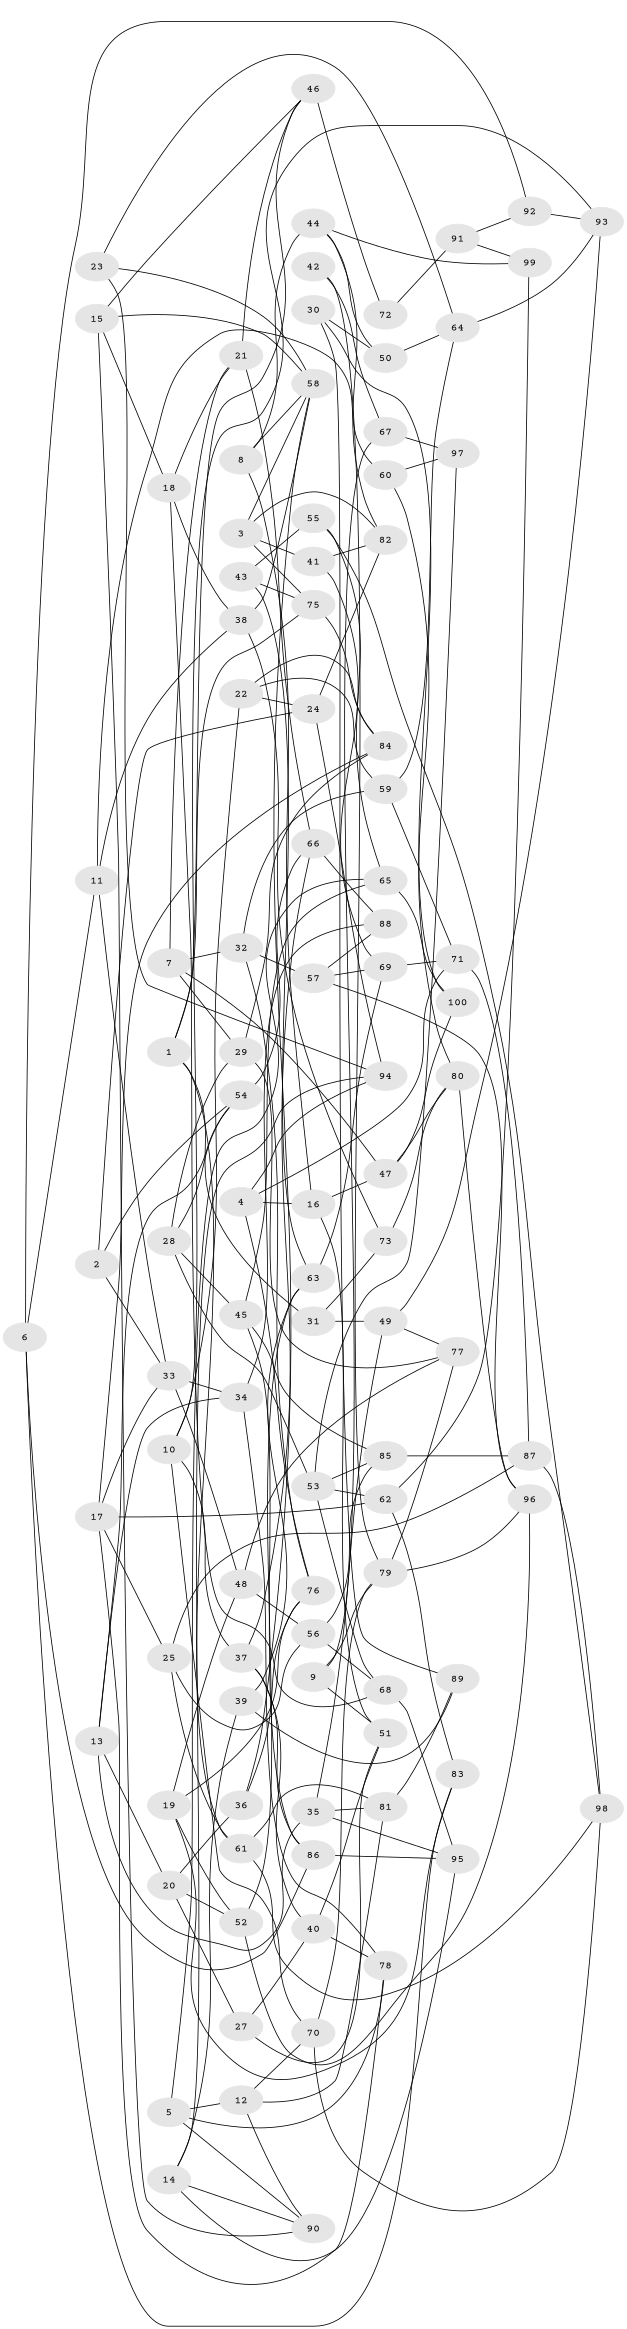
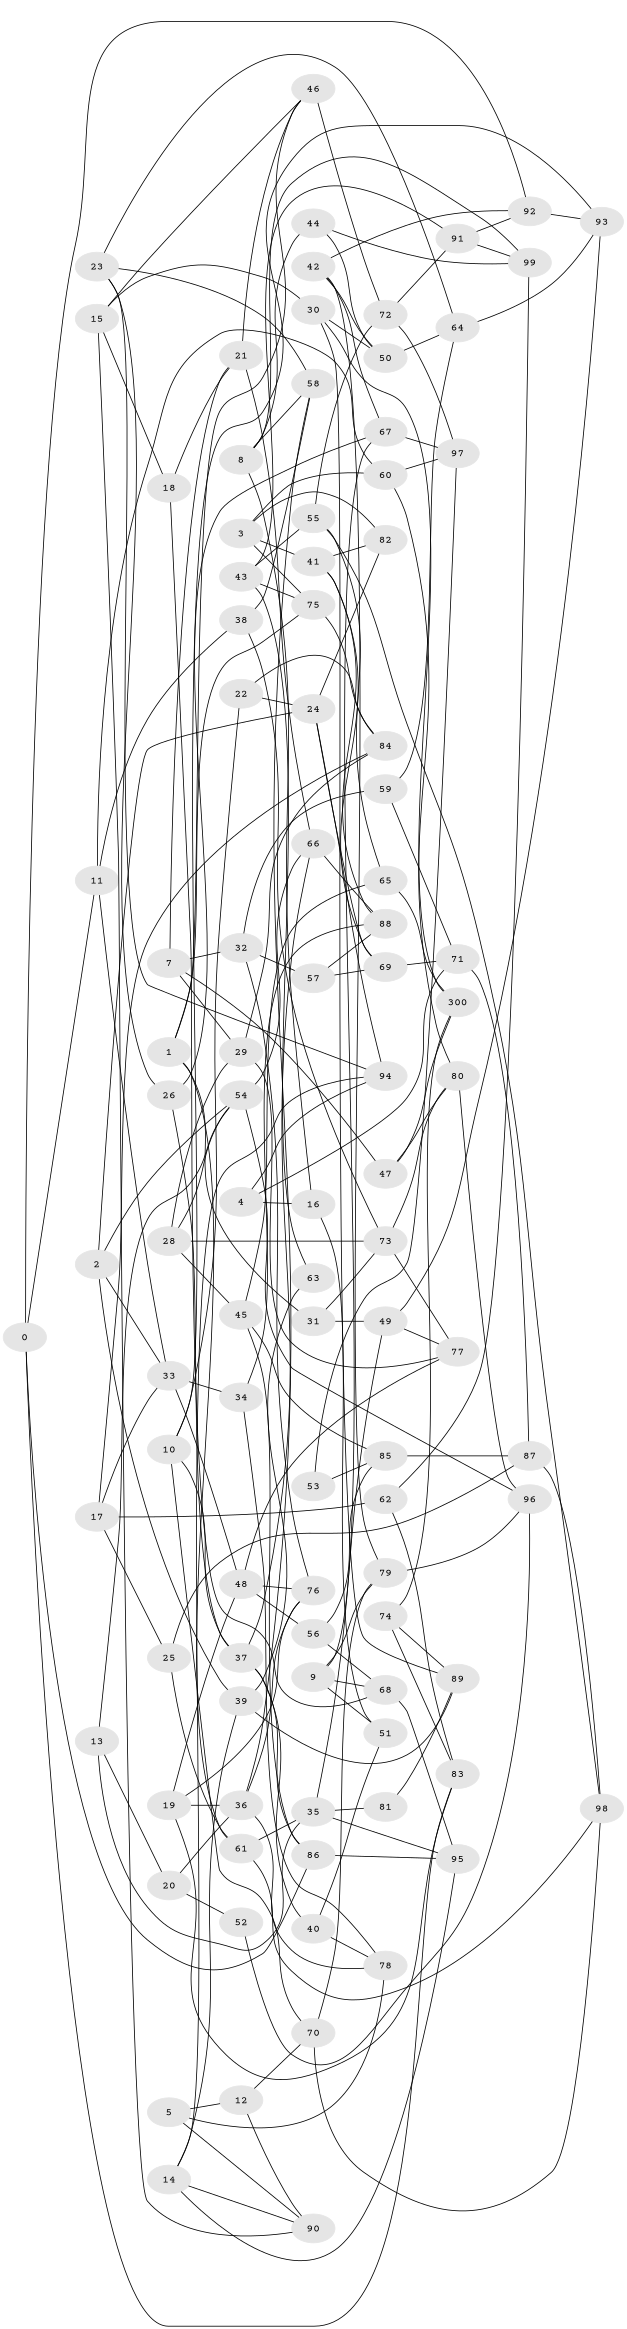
none -> (289, 188)
none -> (286, 211)
none -> (412, 224)
none -> (349, 312)
(219, 320) -> (202, 265)
(355, 379) -> none
none -> (431, 380)
none -> (333, 416)
(277, 459) -> (301, 480)
(194, 552) -> none
(333, 687) -> none
none -> (349, 743)
(458, 1002) -> (458, 1002)
none -> (169, 1095)
(499, 1130) -> (297, 1371)
(347, 1174) -> (339, 841)
(349, 1189) -> none
(206, 1216) -> none
(25, 1337) -> (25, 1337)
(270, 1342) -> (277, 1587)
(247, 1360) -> (251, 1241)
(423, 1473) -> (422, 1296)
(130, 1489) -> none
none -> (142, 1492)
(349, 1493) -> none
(338, 1577) -> (349, 1683)
(269, 1598) -> none
none -> (385, 1616)
(251, 1728) -> none
(300, 1787) -> (282, 1828)
(205, 1873) -> (203, 1805)
(367, 1923) -> none
(241, 2026) -> none
(126, 2126) -> (284, 1941)
